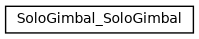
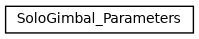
(99, 20) -> (99, 20)
